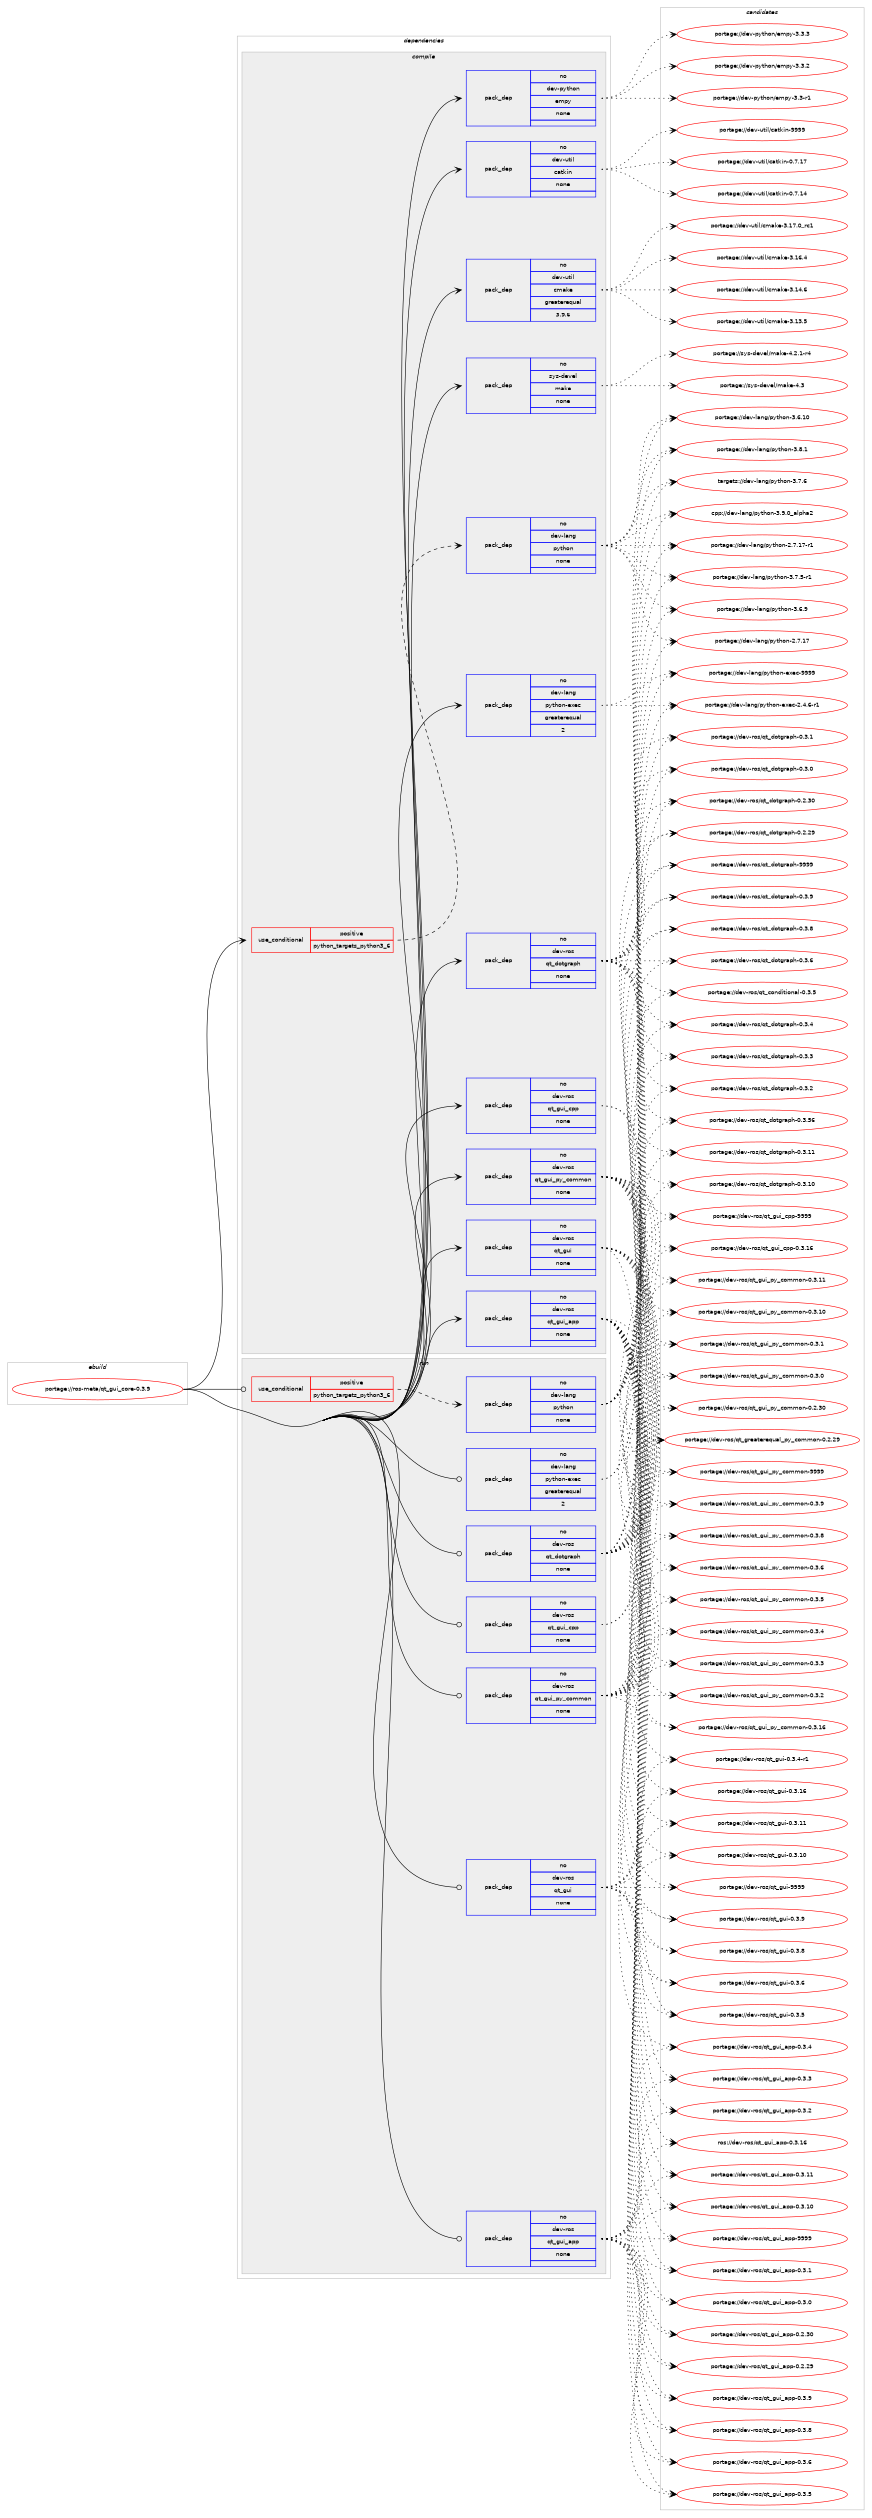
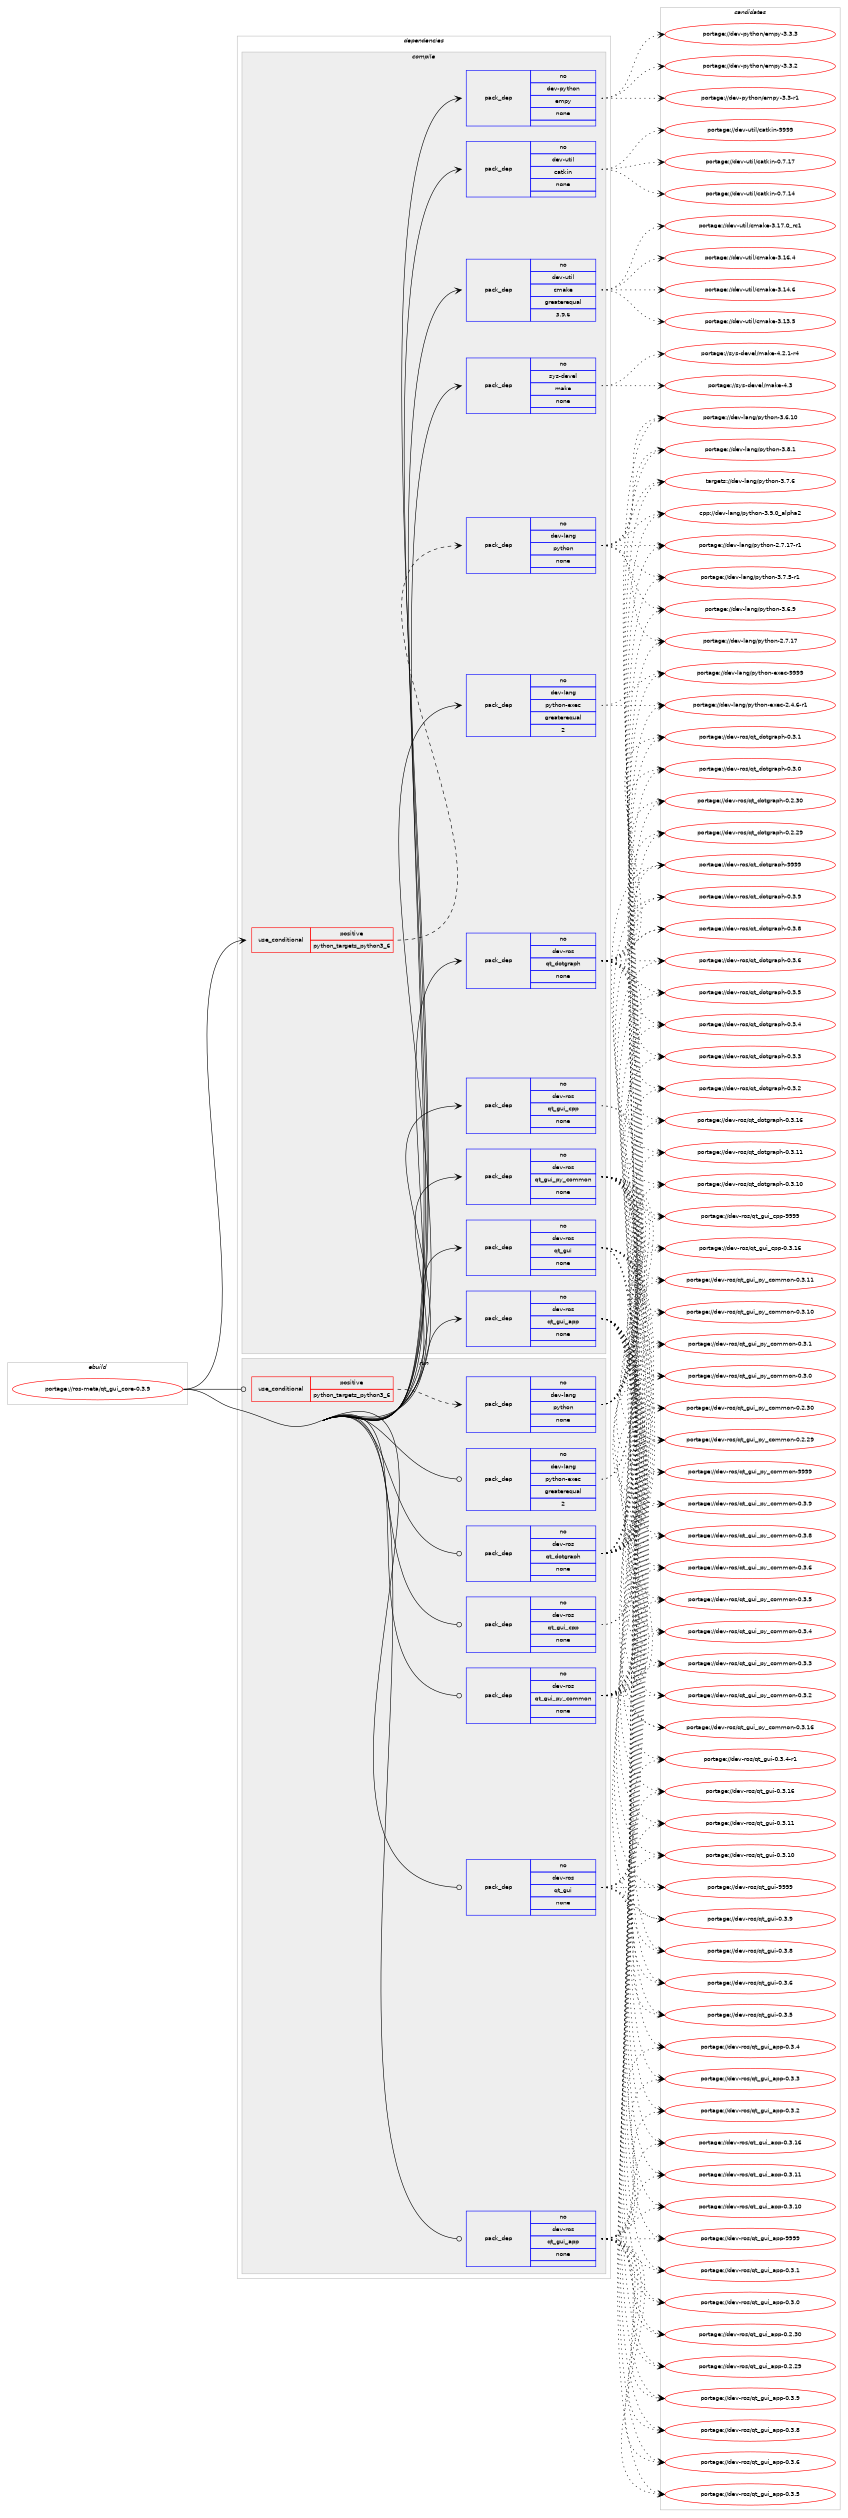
(762, 993) -> (750, 993)
(762, 1121) -> (750, 1121)
(762, 1440) -> (750, 1440)
(762, 2143) -> (750, 2143)
